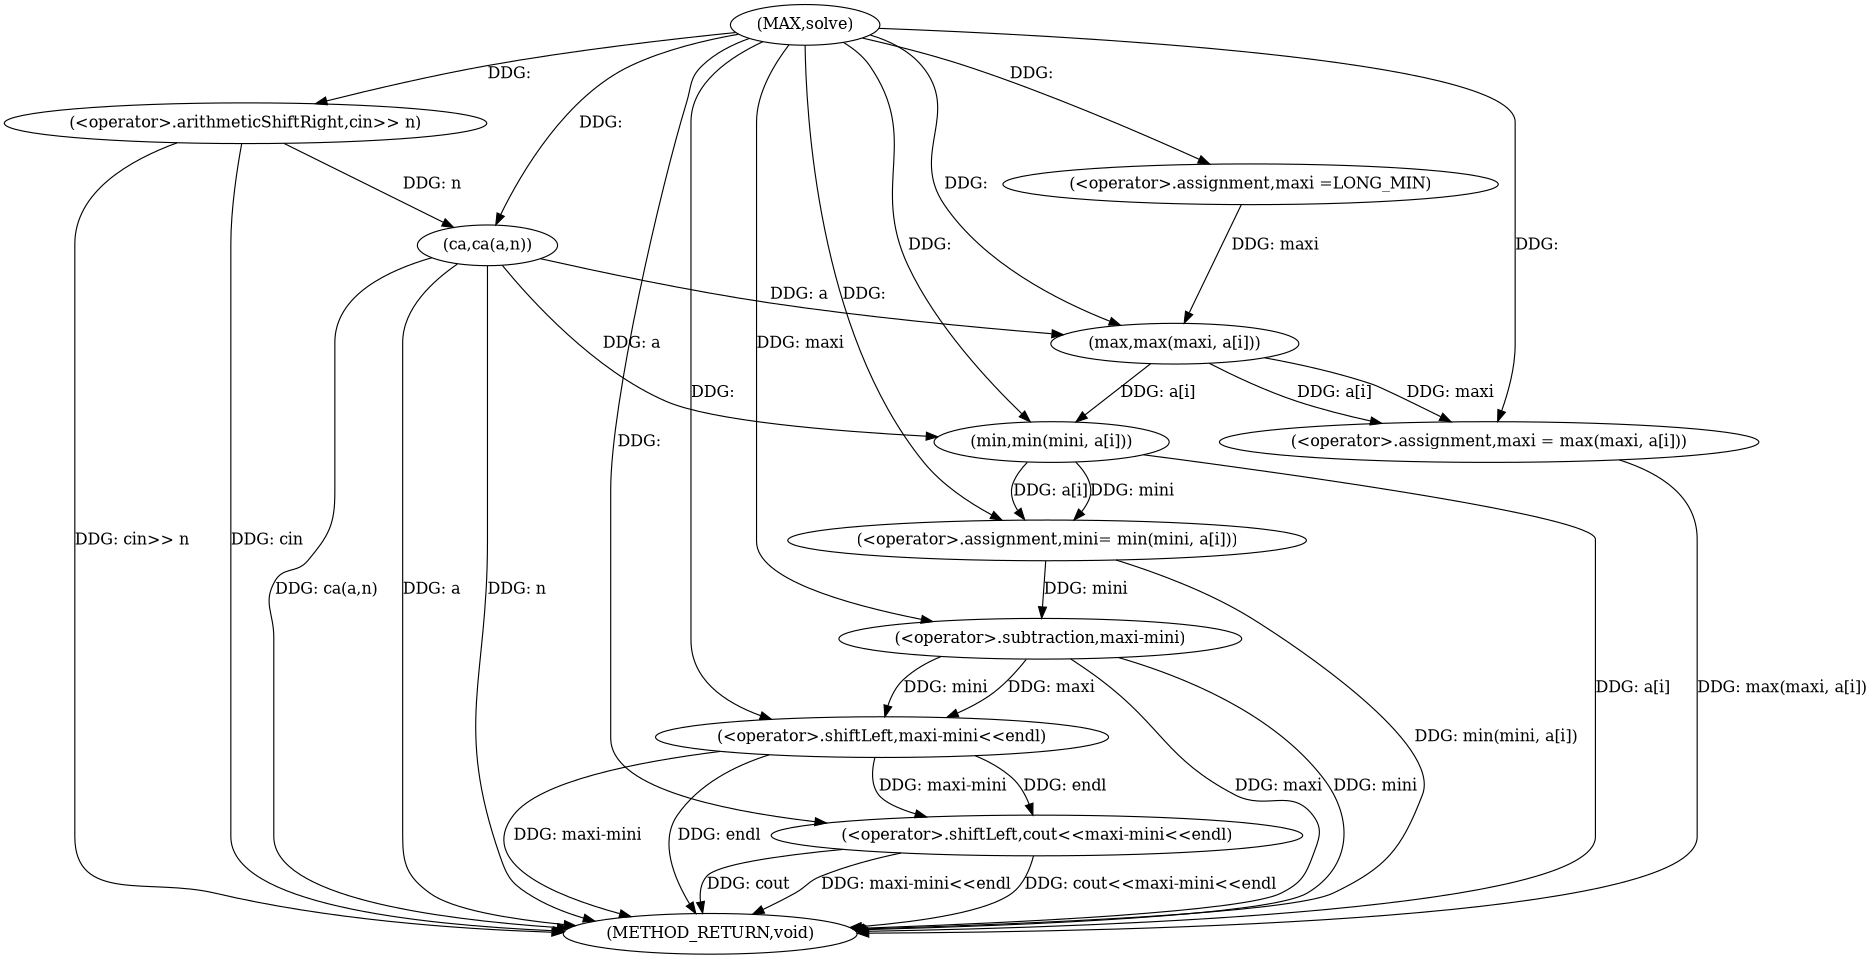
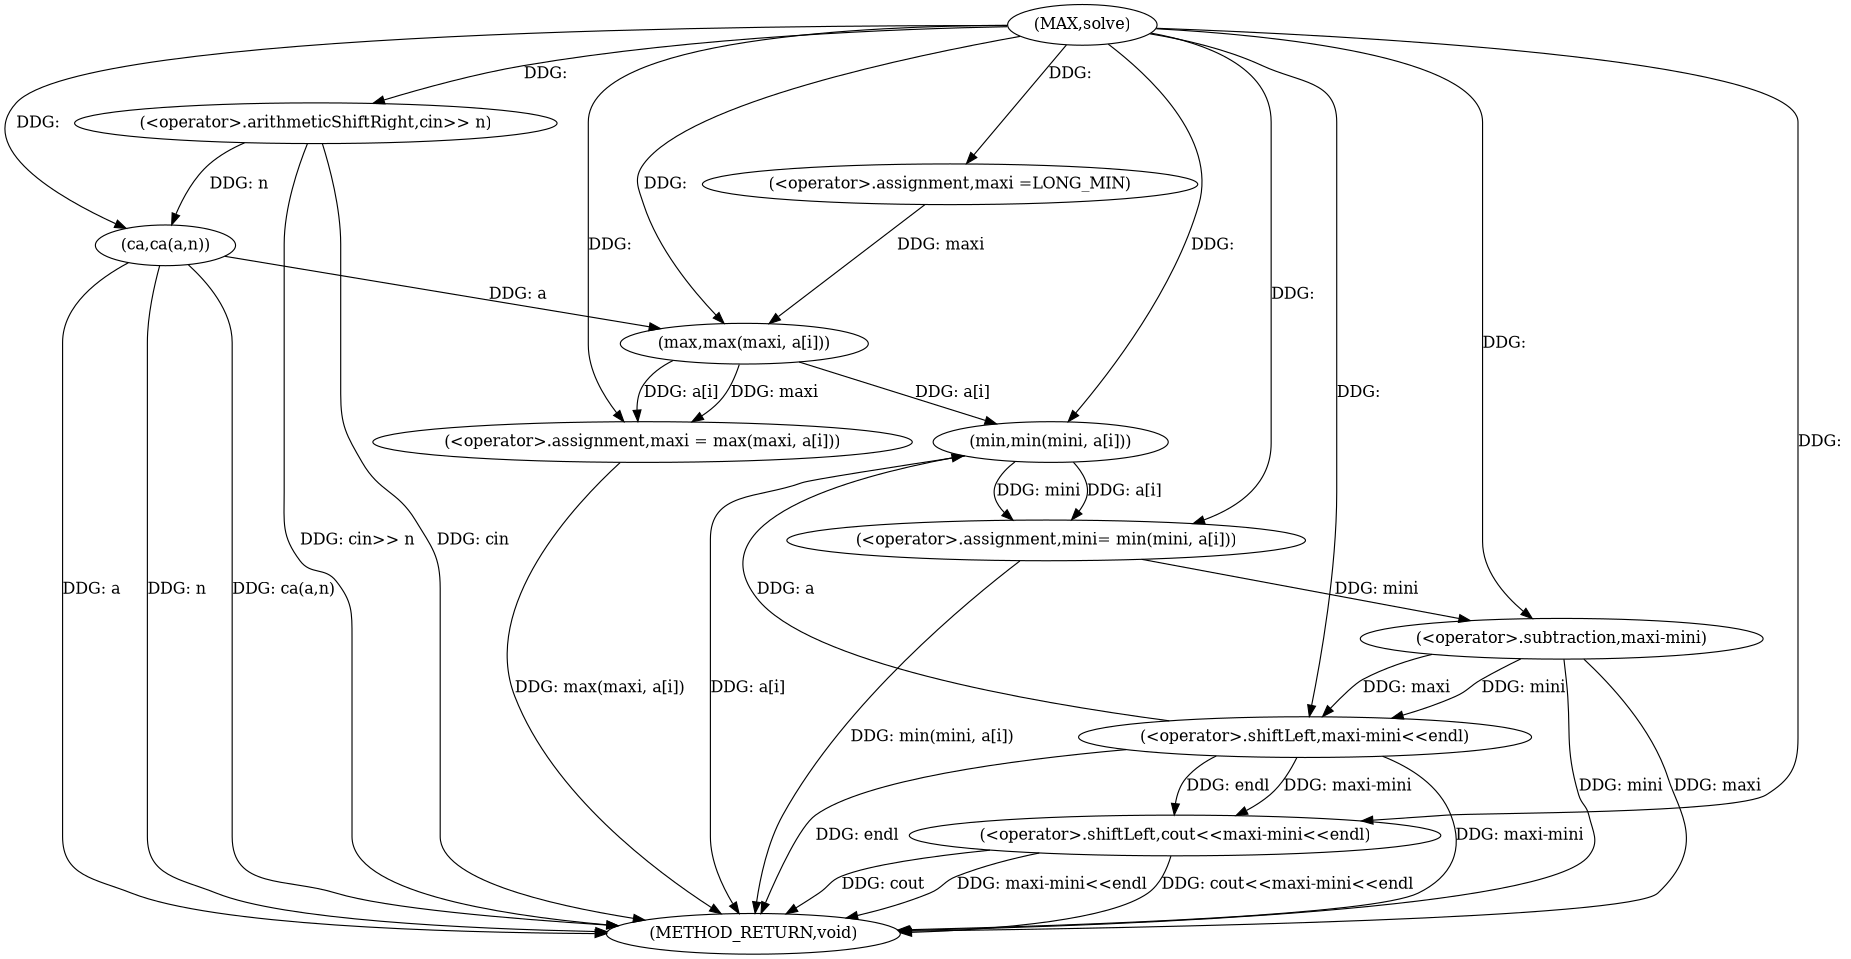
(801, 344) -> (1507, 344)
(678, 405) -> (819, 640)
